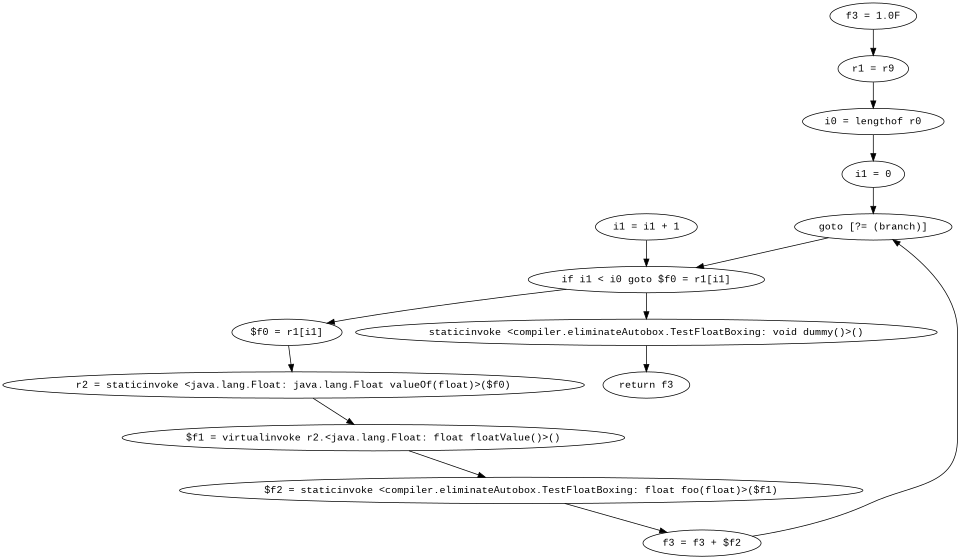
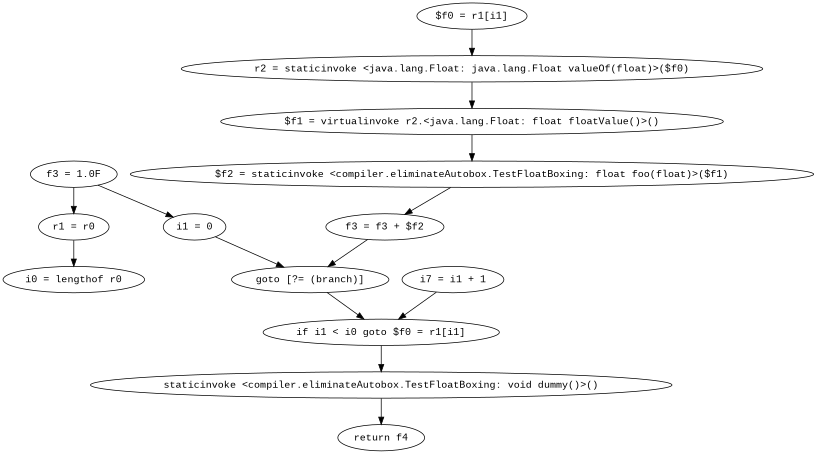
(873, 69) -> (74, 227)
(873, 144) -> (132, 200)
(646, 227) -> (453, 280)
(450, 304) -> none
(646, 385) -> (381, 438)
